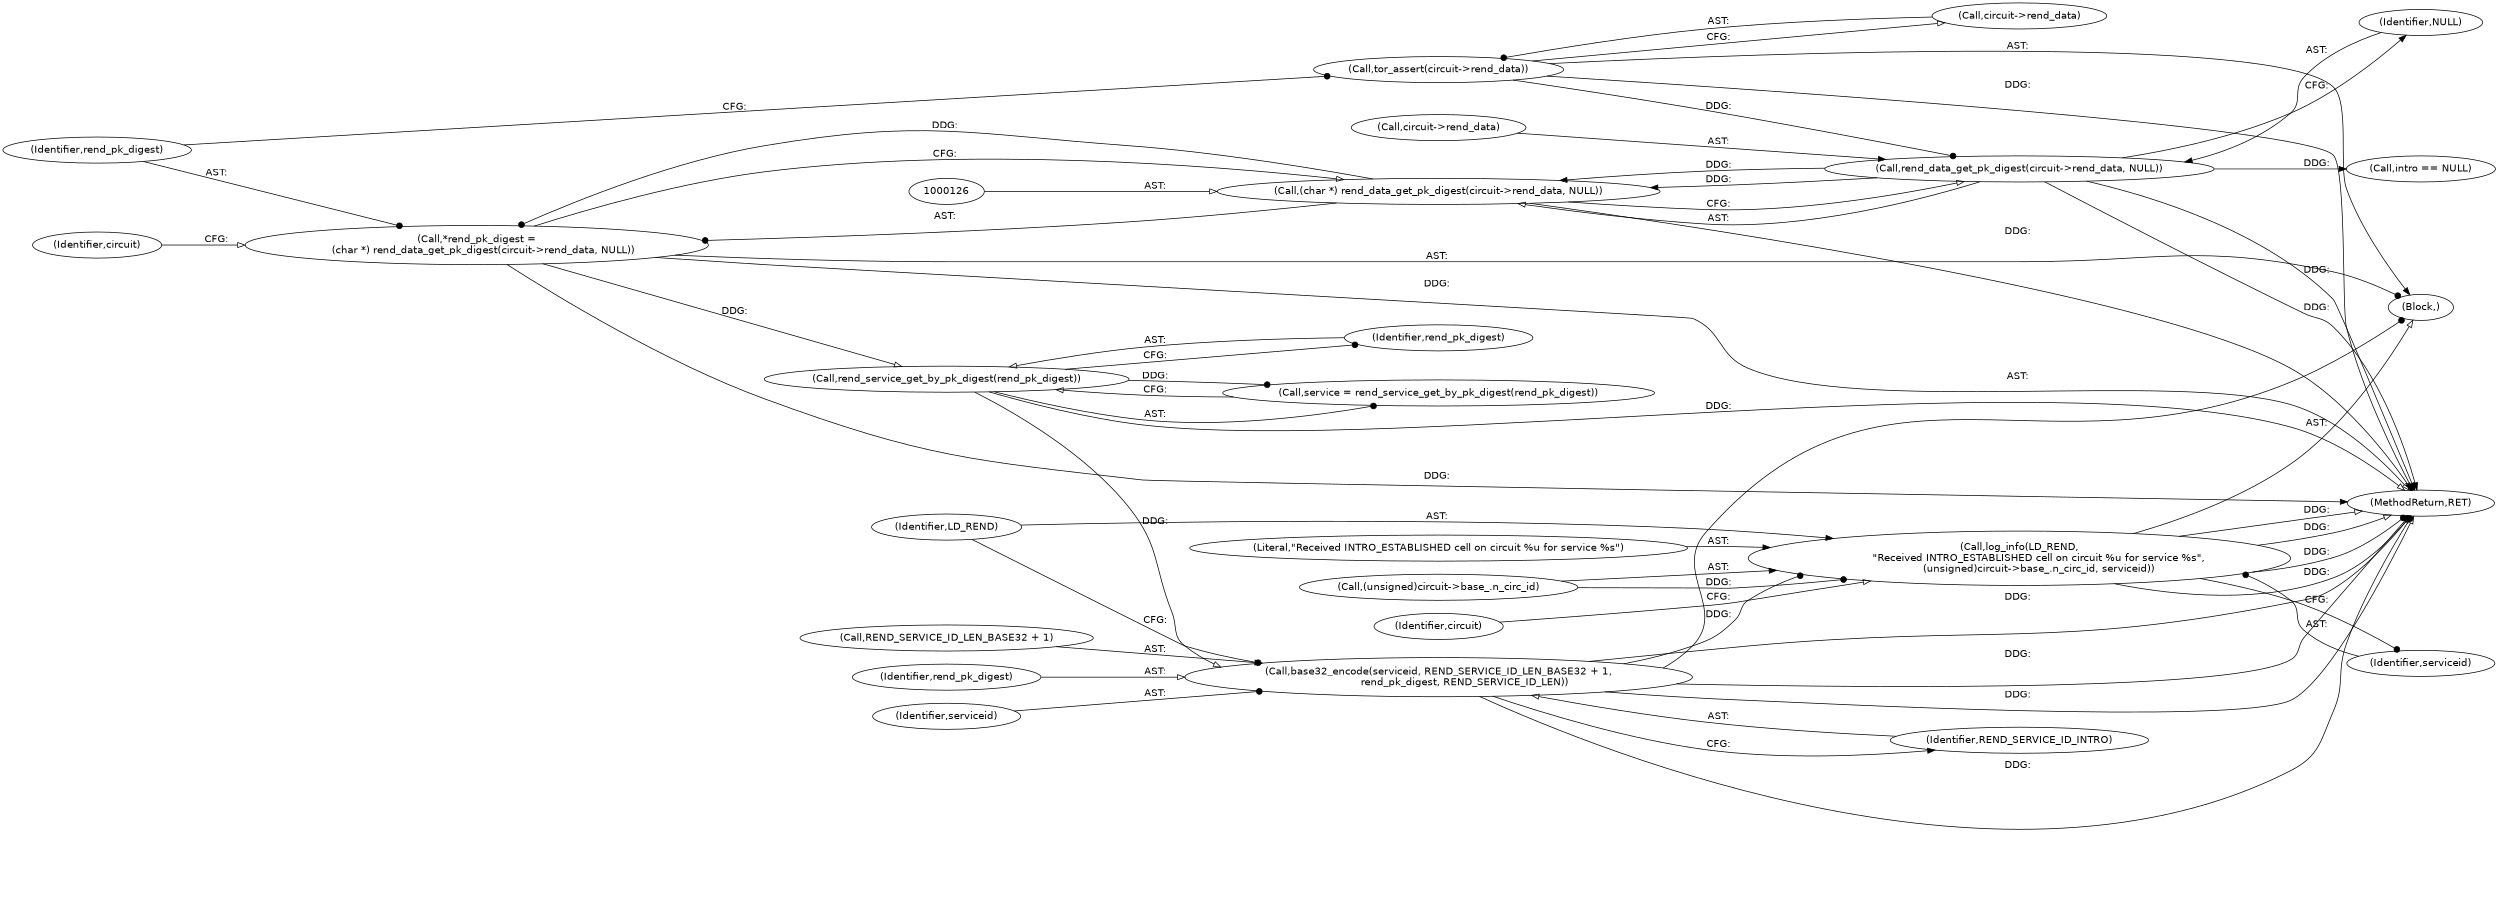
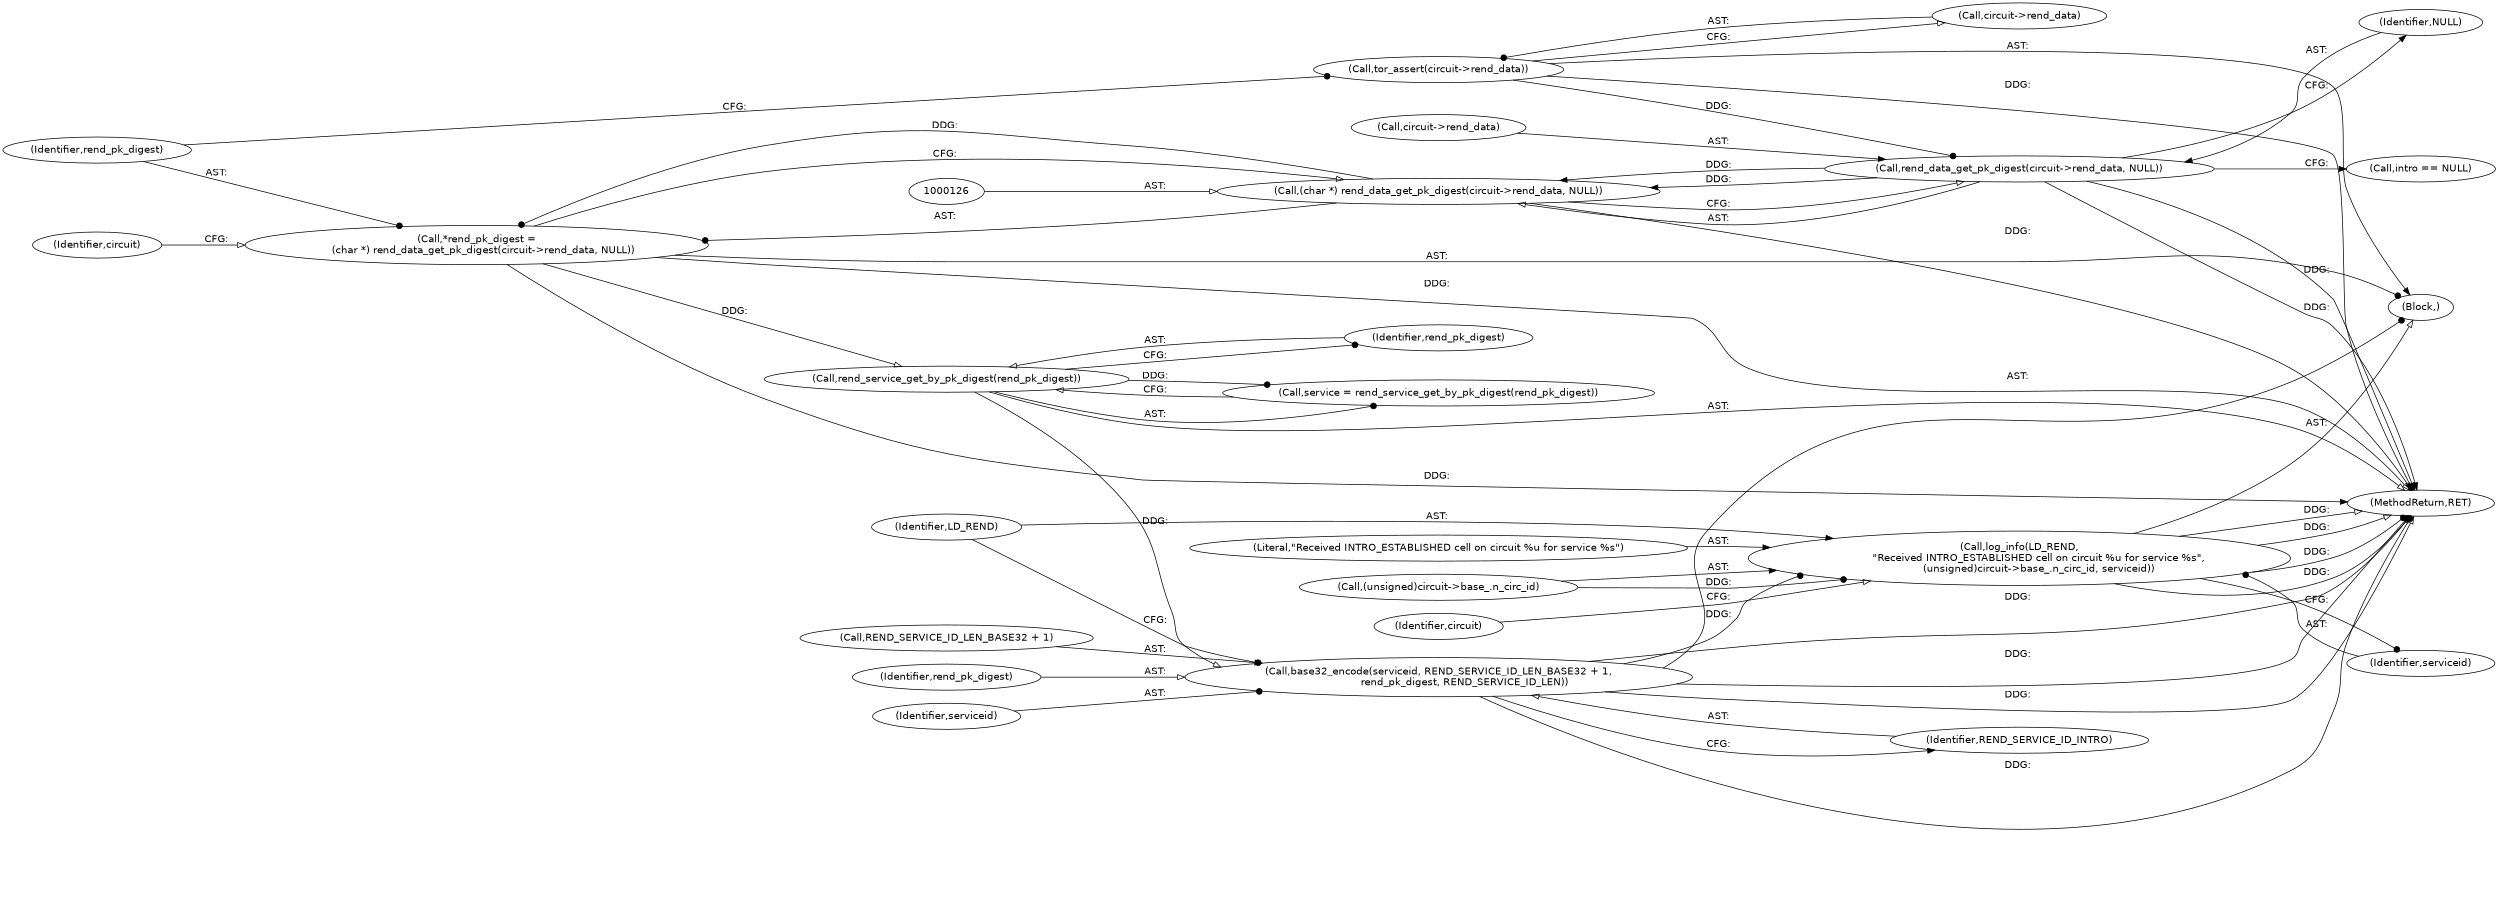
(2318, 163) -> (2318, 163)
(1720, 406) -> (1720, 406)
